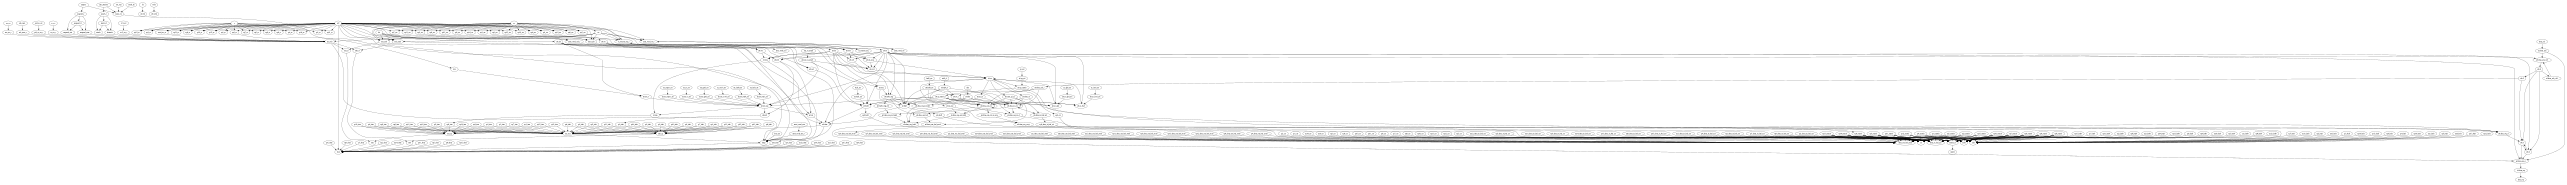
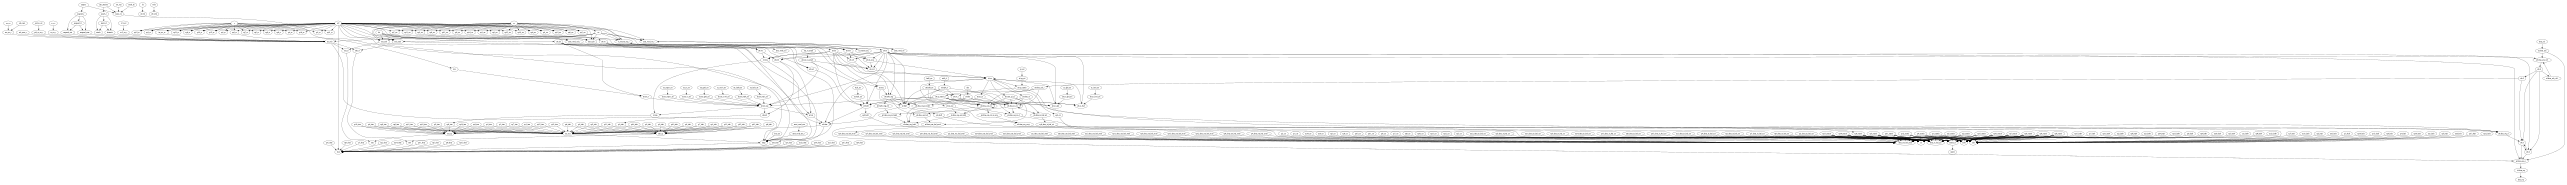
(22, 27) -> (16, 27)
(162, 32) -> (162, 32)
